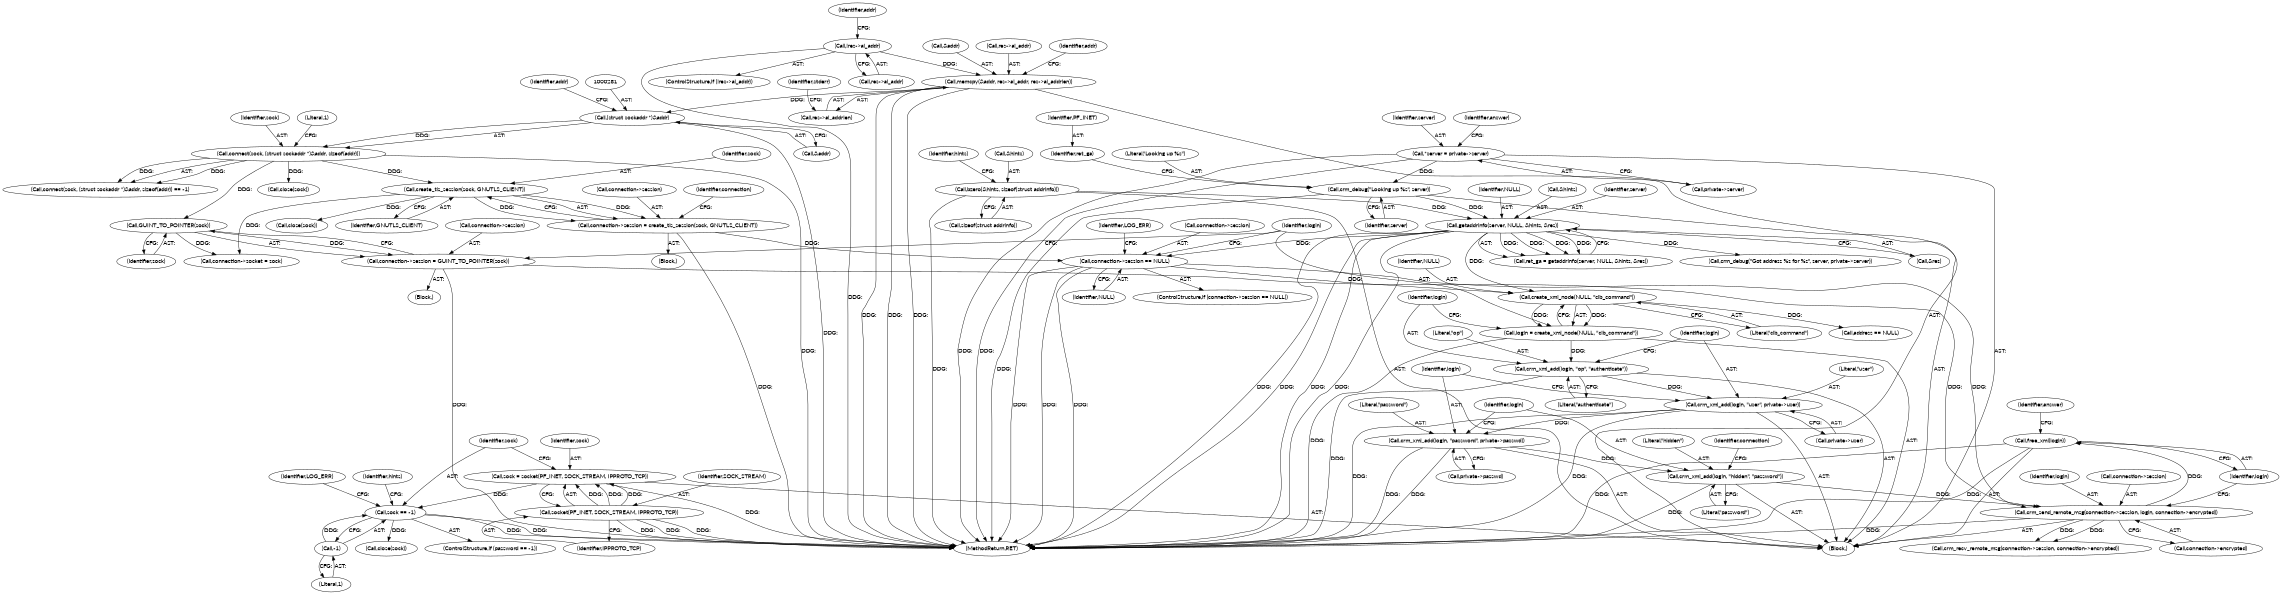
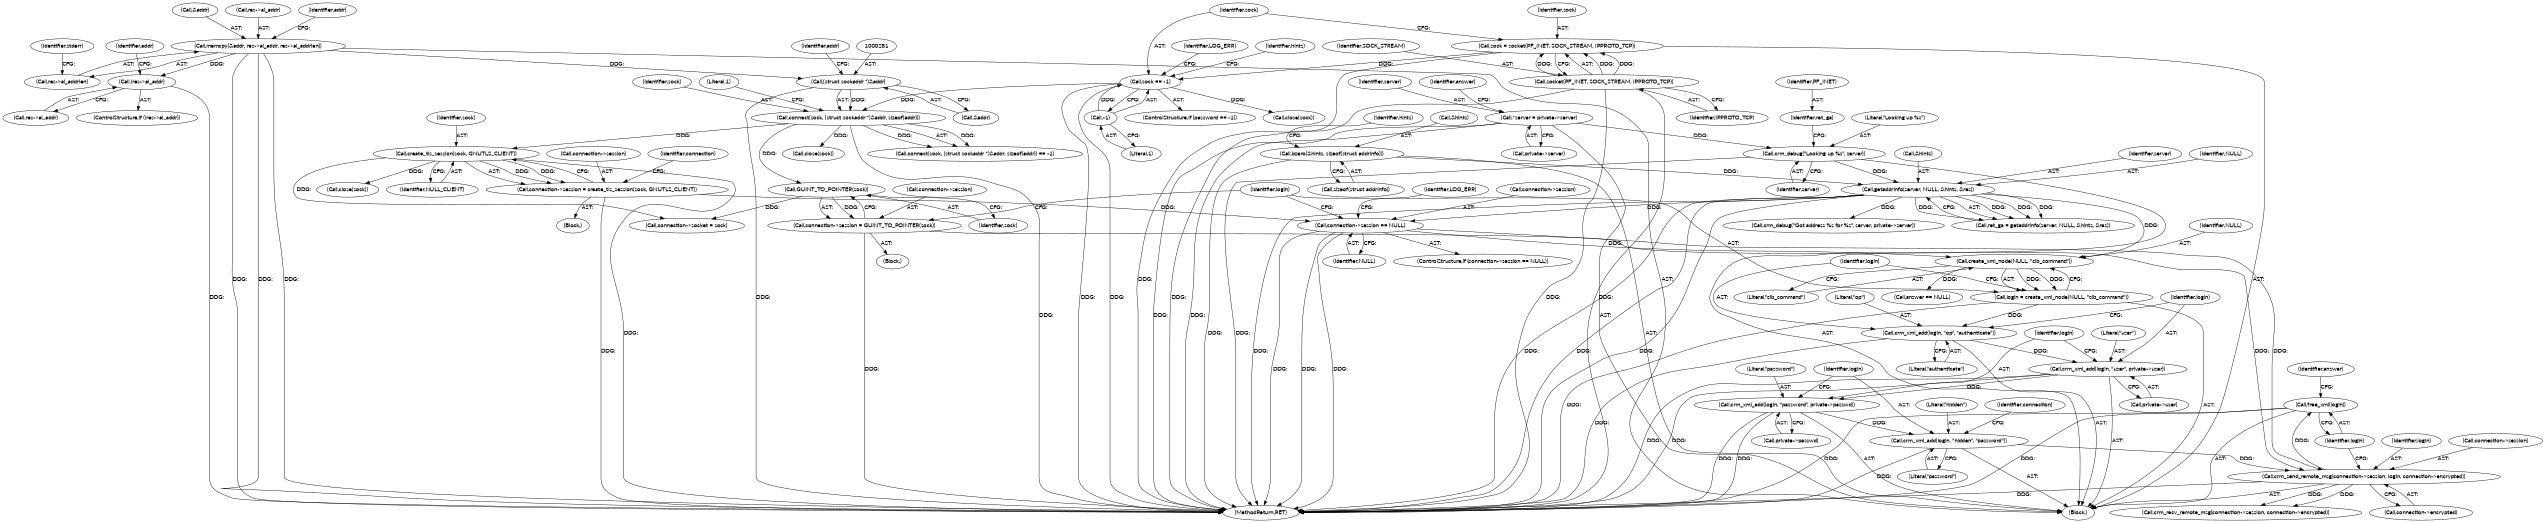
(928, 63) -> (200, 64)
none -> (992, 88)
(387, 226) -> (432, 190)
(1929, 262) -> none
(1871, 333) -> (1922, 297)
none -> (624, 469)
